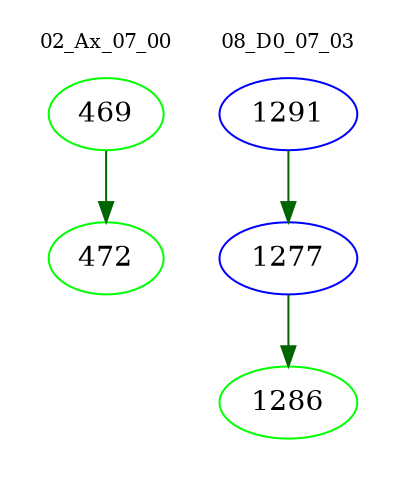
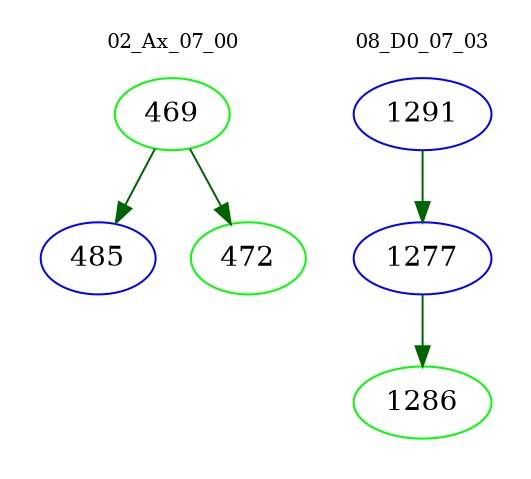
none -> (98, 258)
